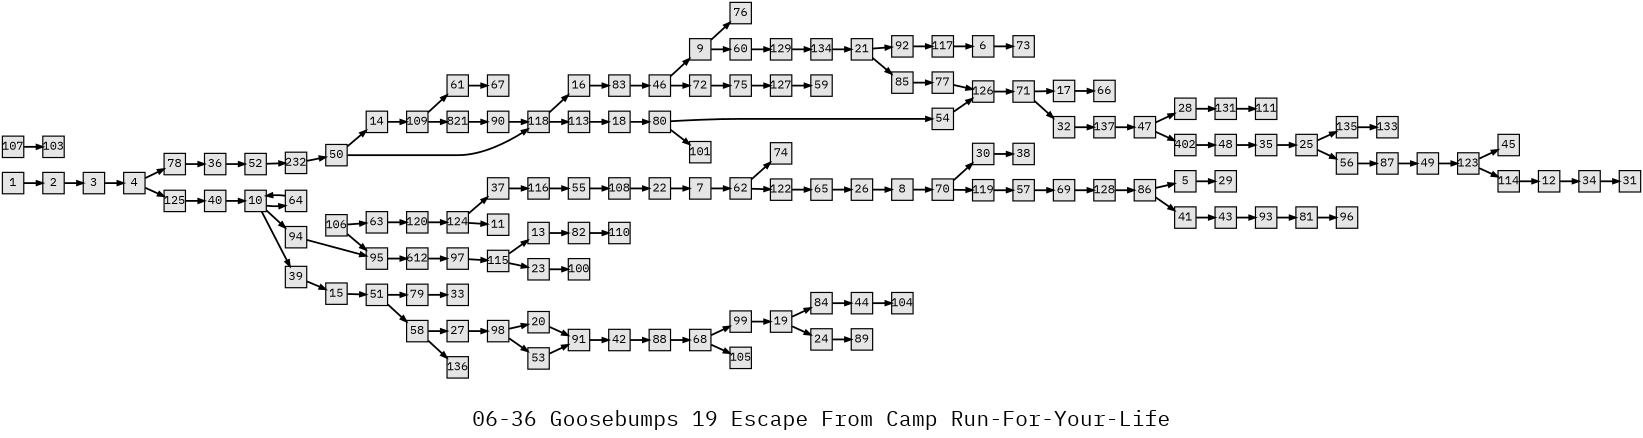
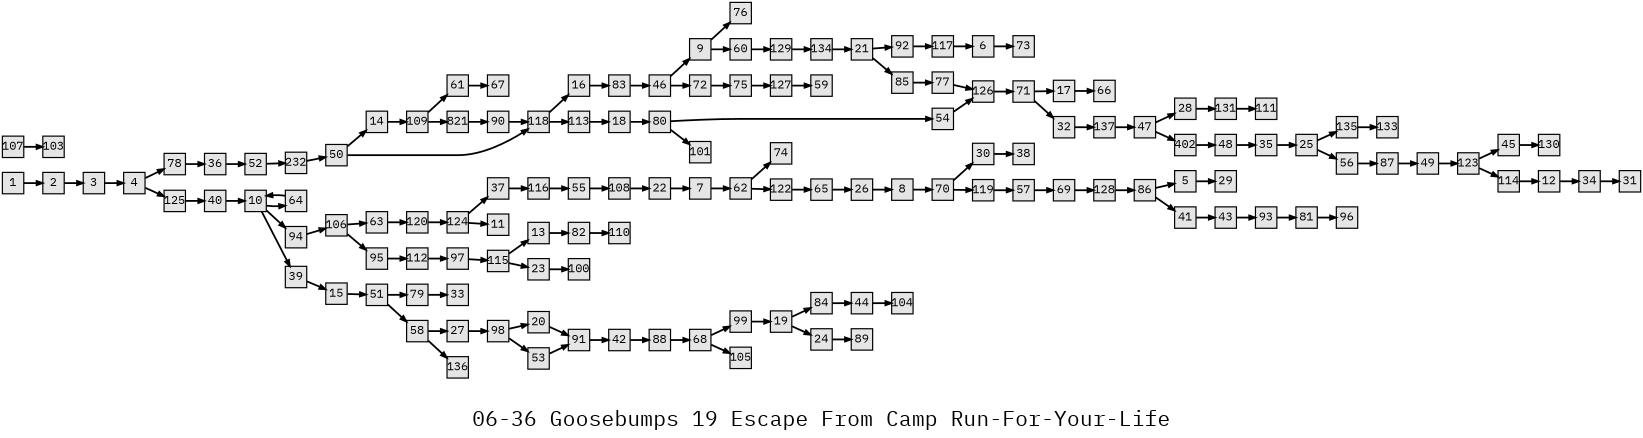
none -> (1549, 145)
(334, 247) -> (313, 232)
(417, 259) -> (417, 259)
